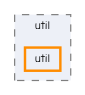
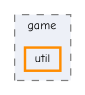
(43, 26) -> (43, 26)
